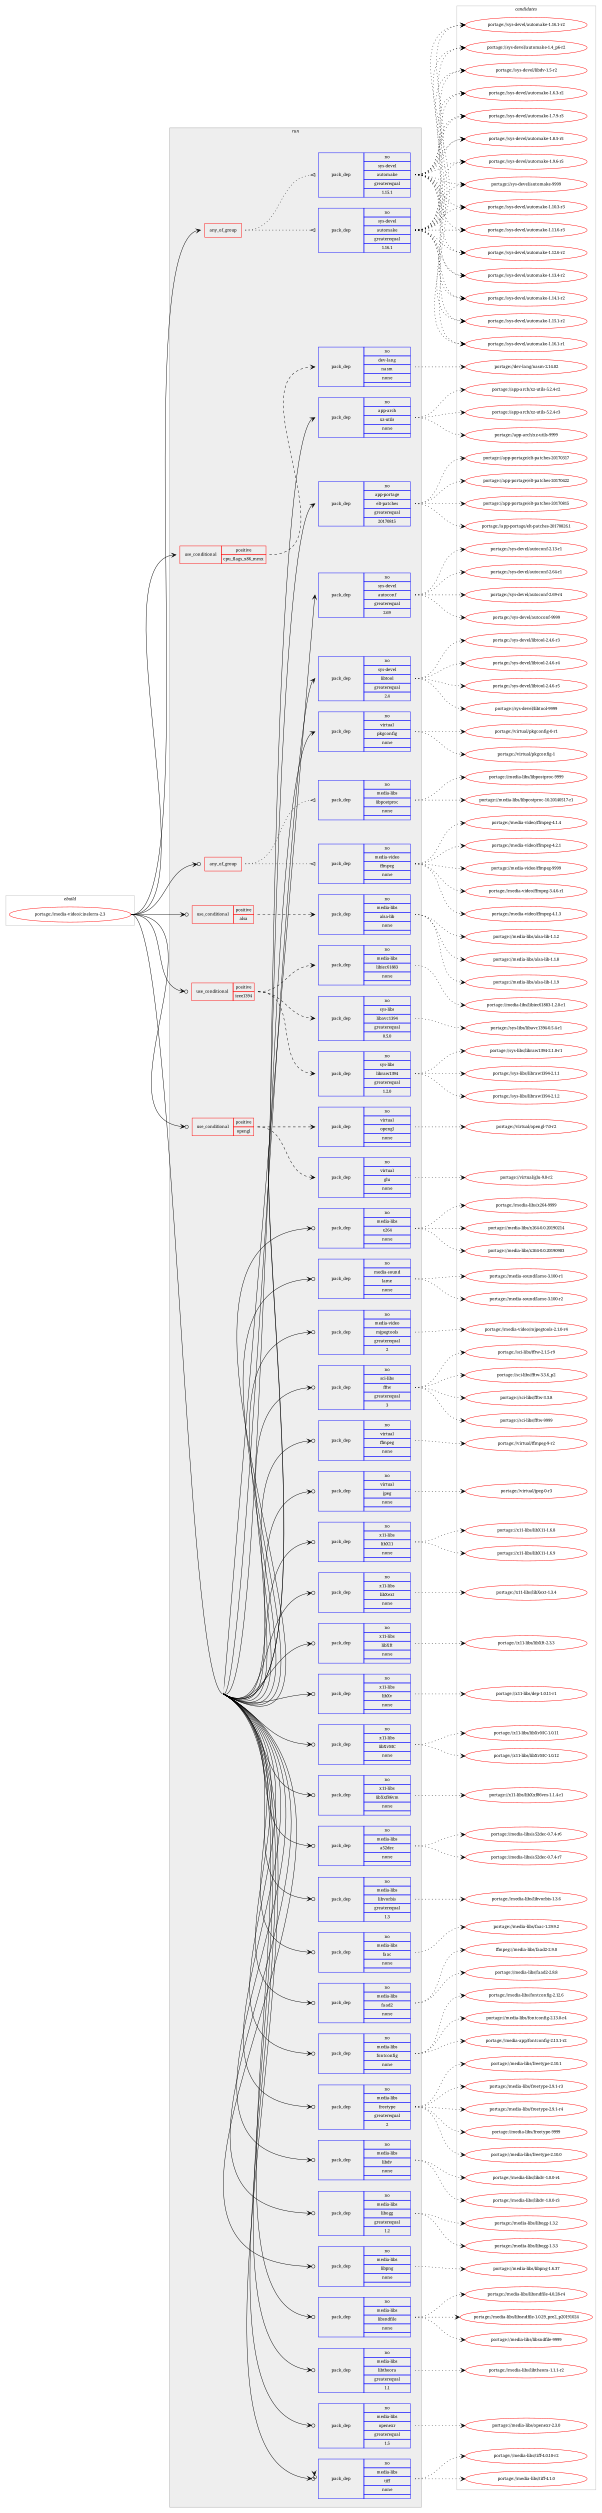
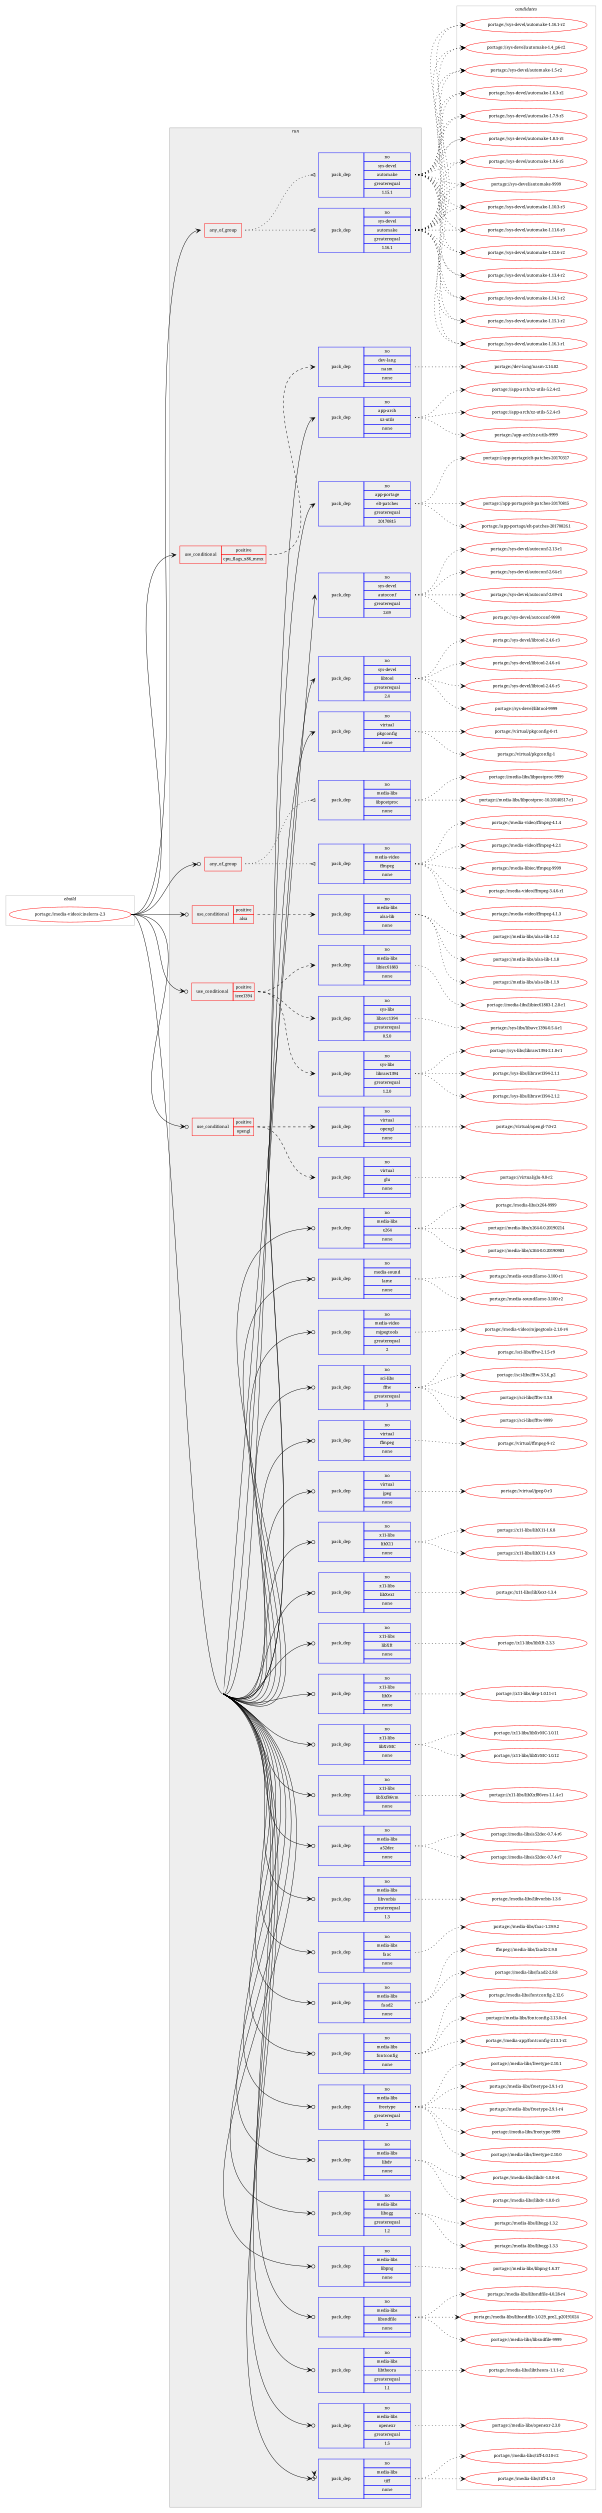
(526, 71) -> (526, 71)
(526, 481) -> none
(526, 869) -> (526, 869)
